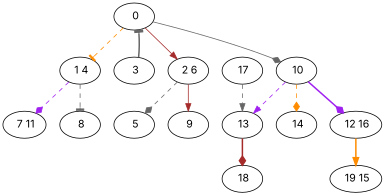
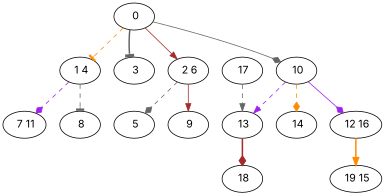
(139, 45) -> (129, 42)
(322, 94) -> (322, 94)
